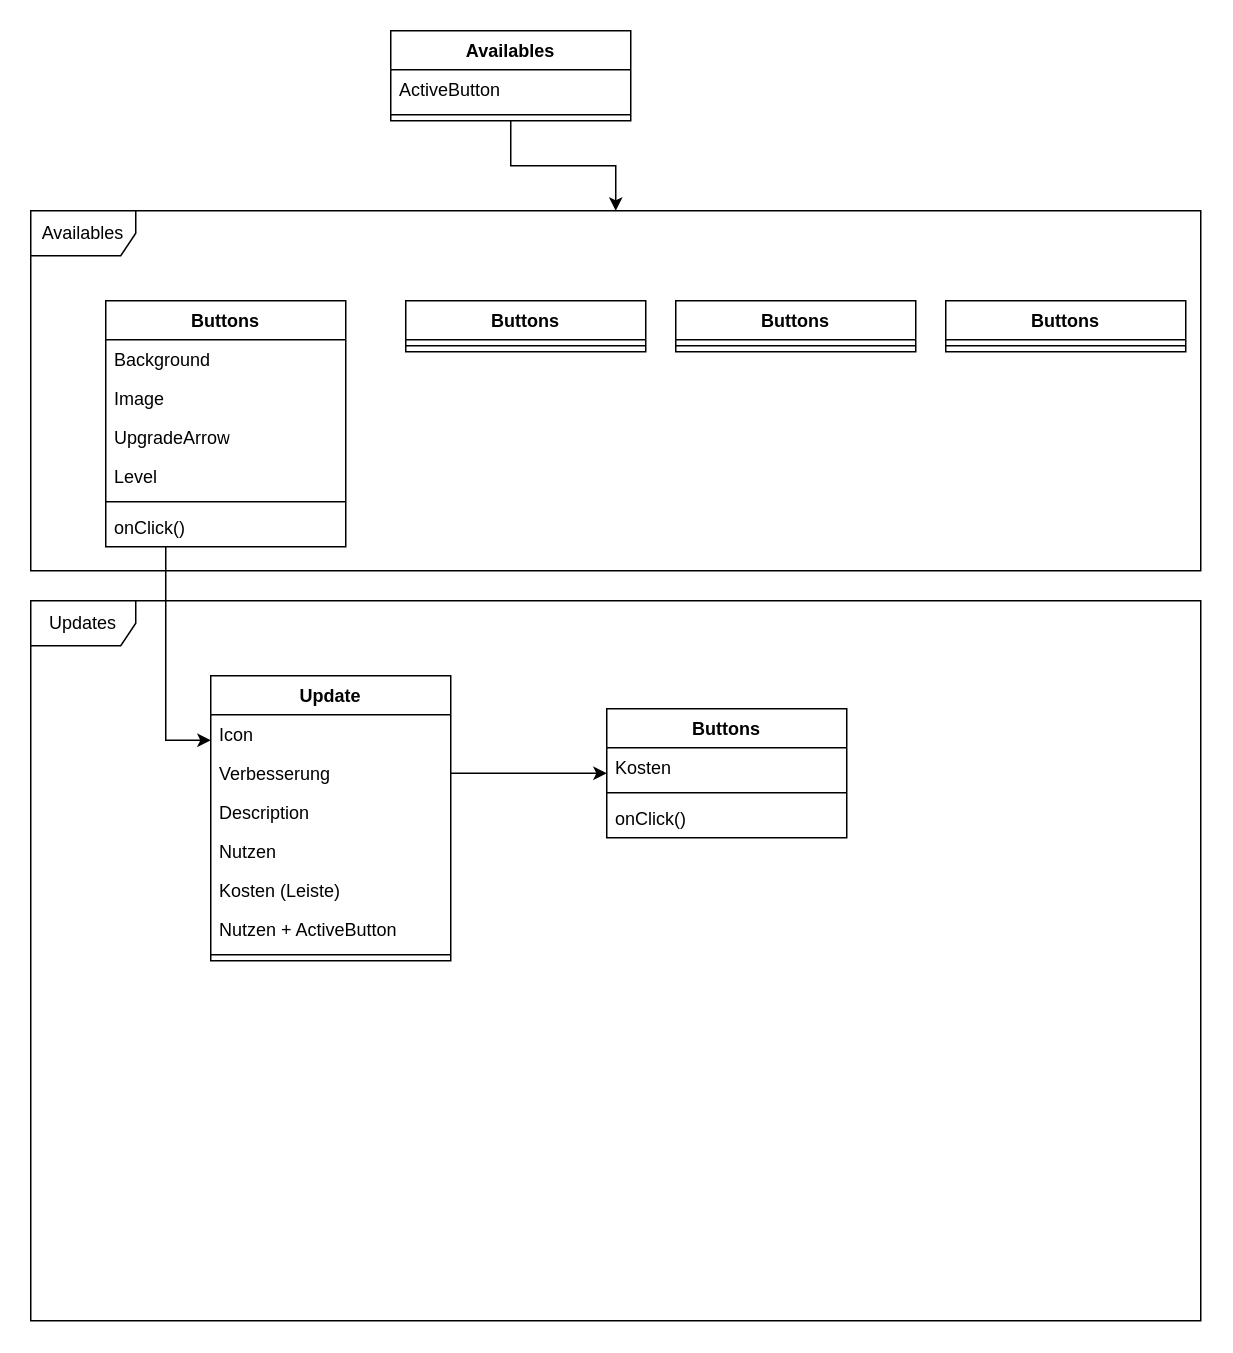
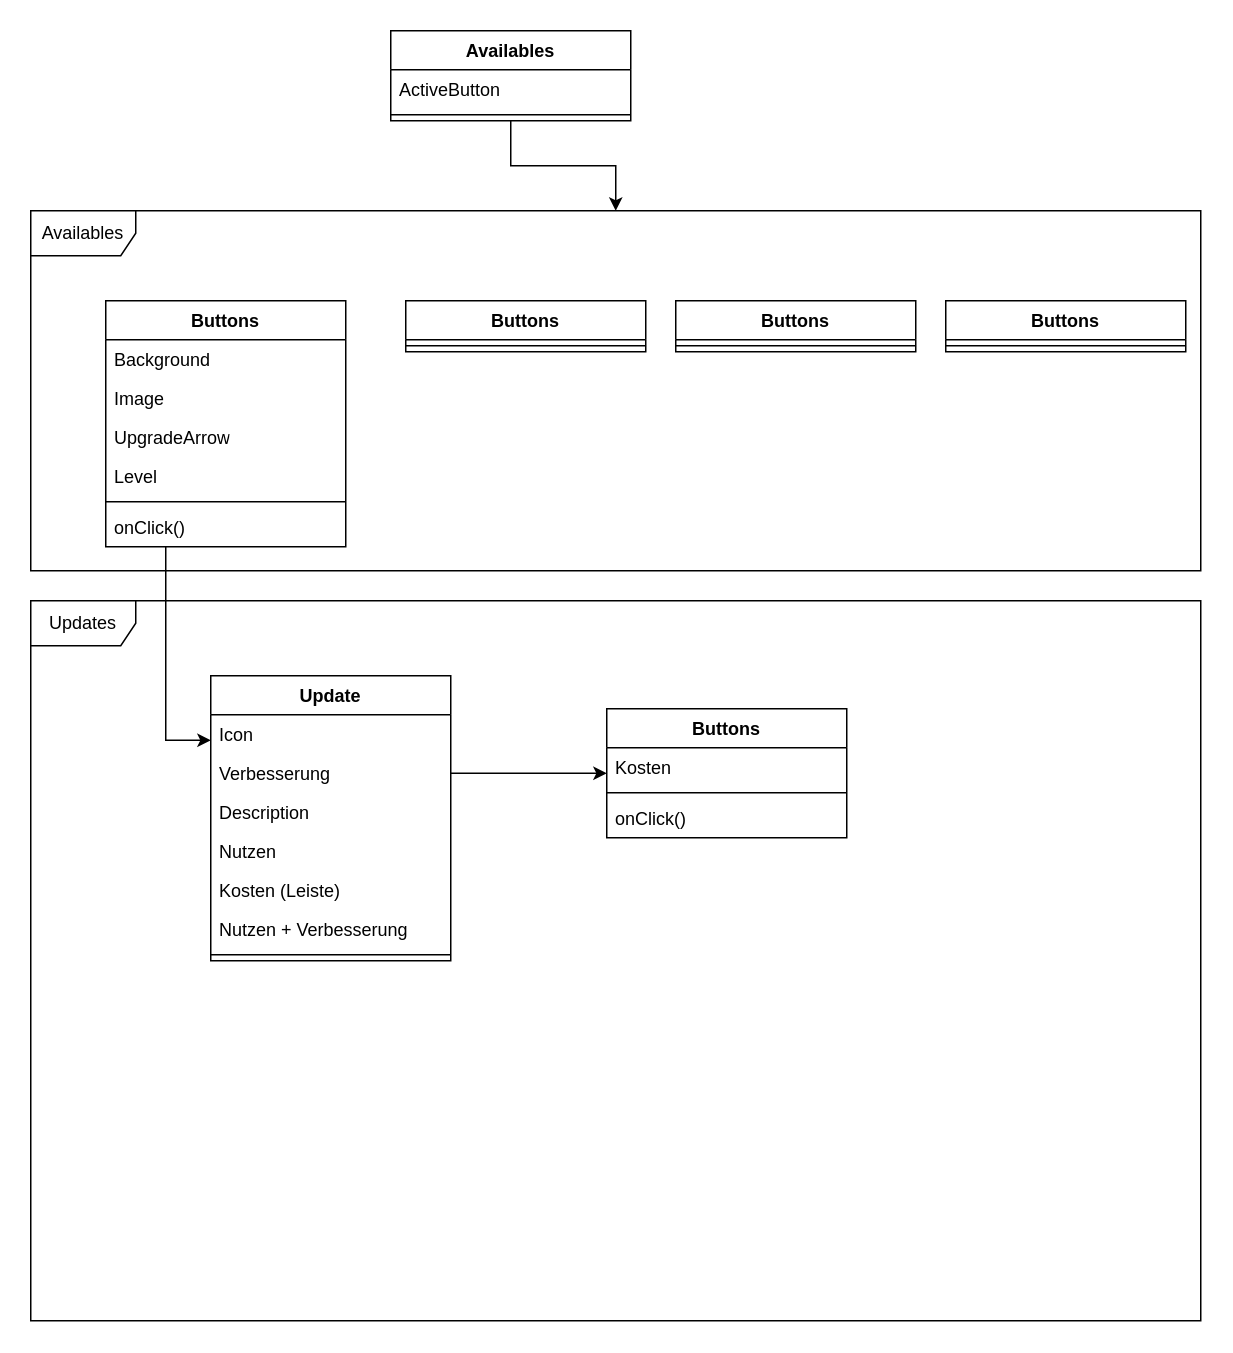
(319, 931) -> (321, 931)
